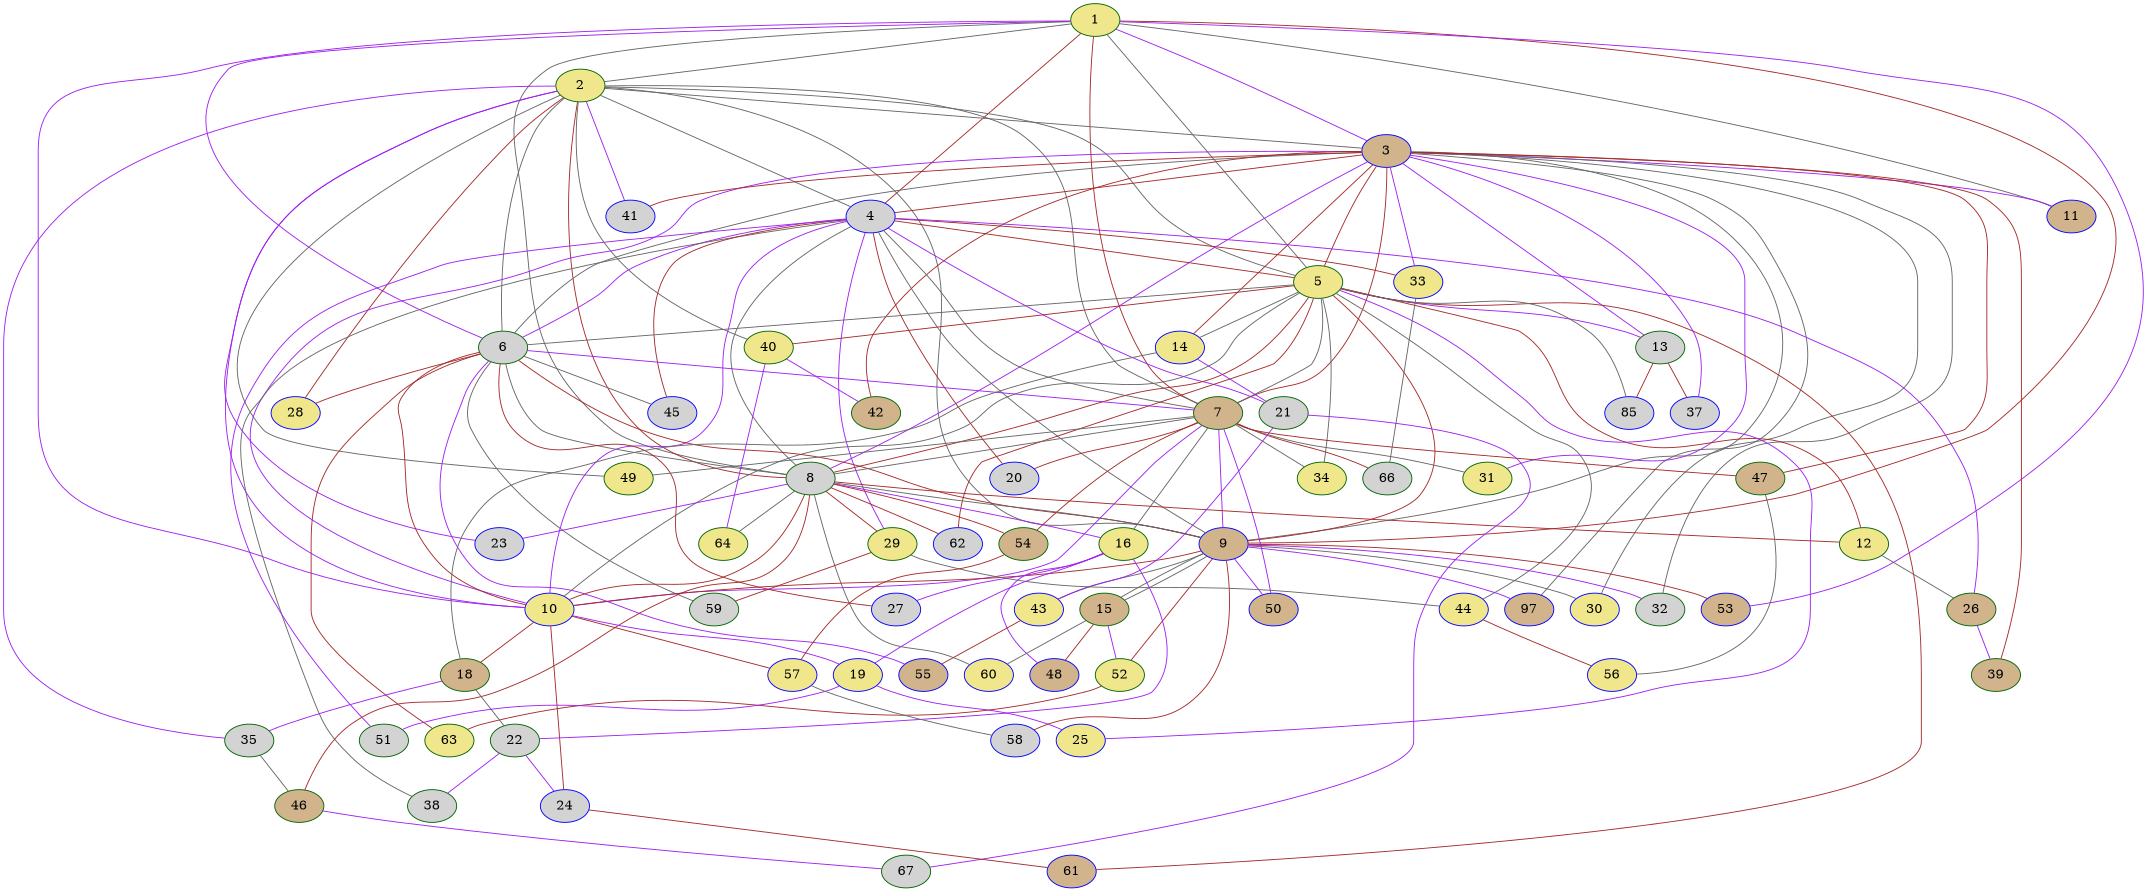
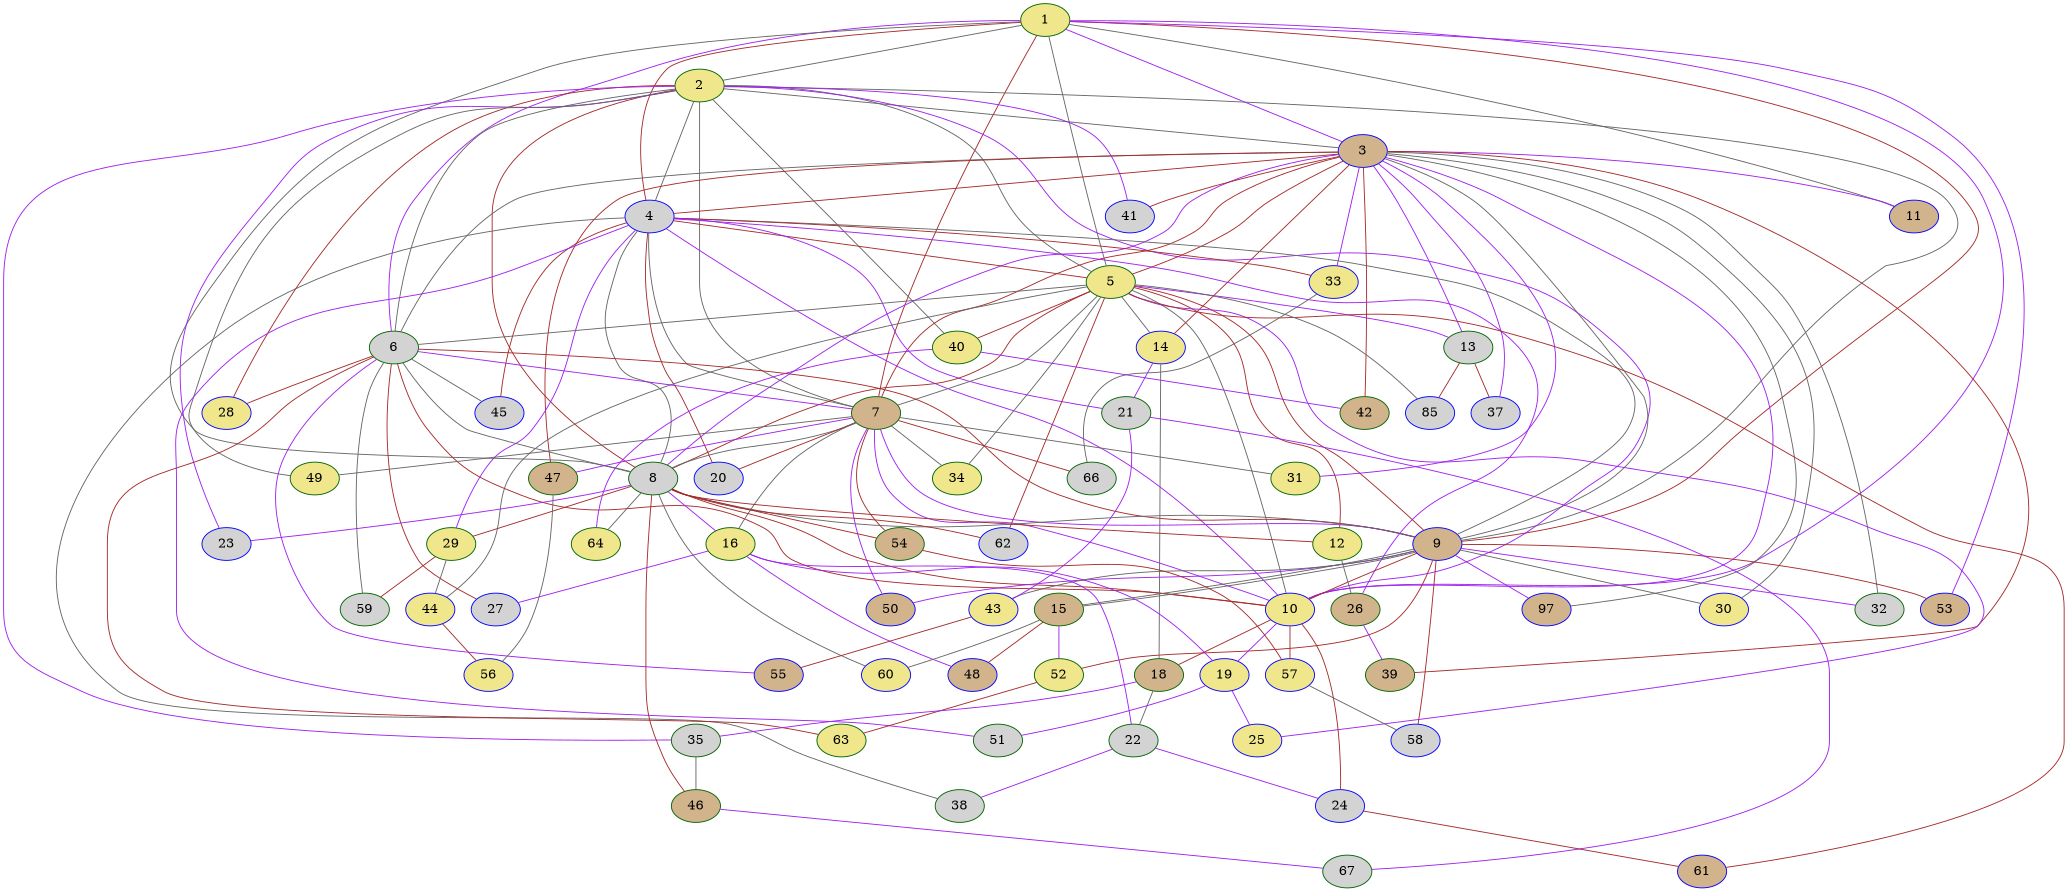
(658, 257) -> none
(1486, 456) -> (672, 452)
